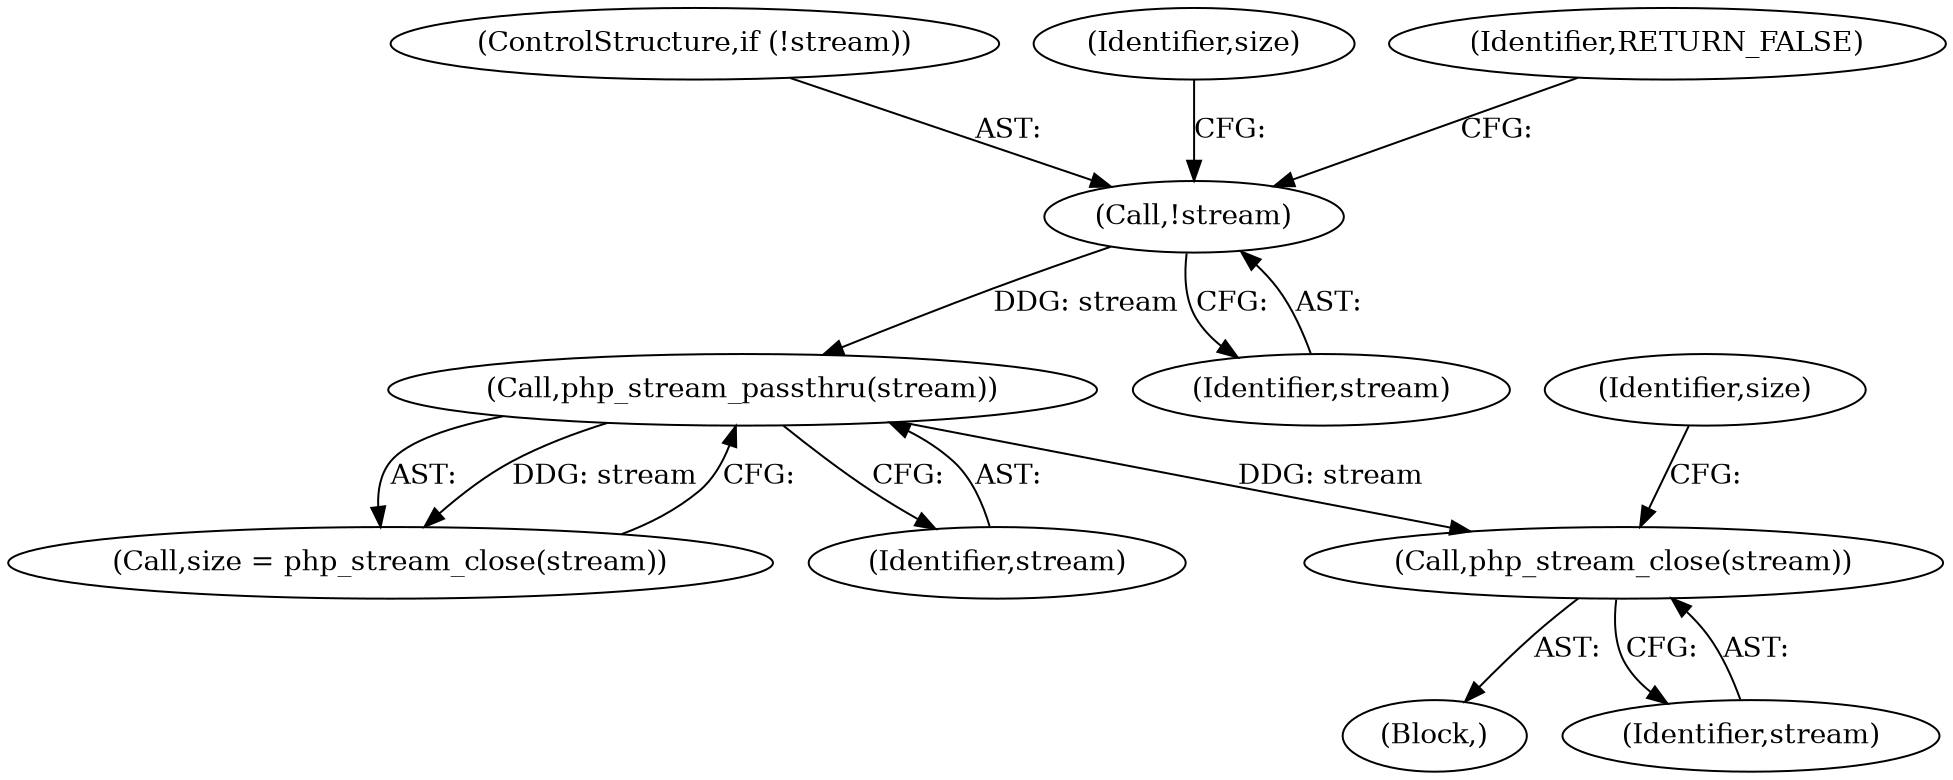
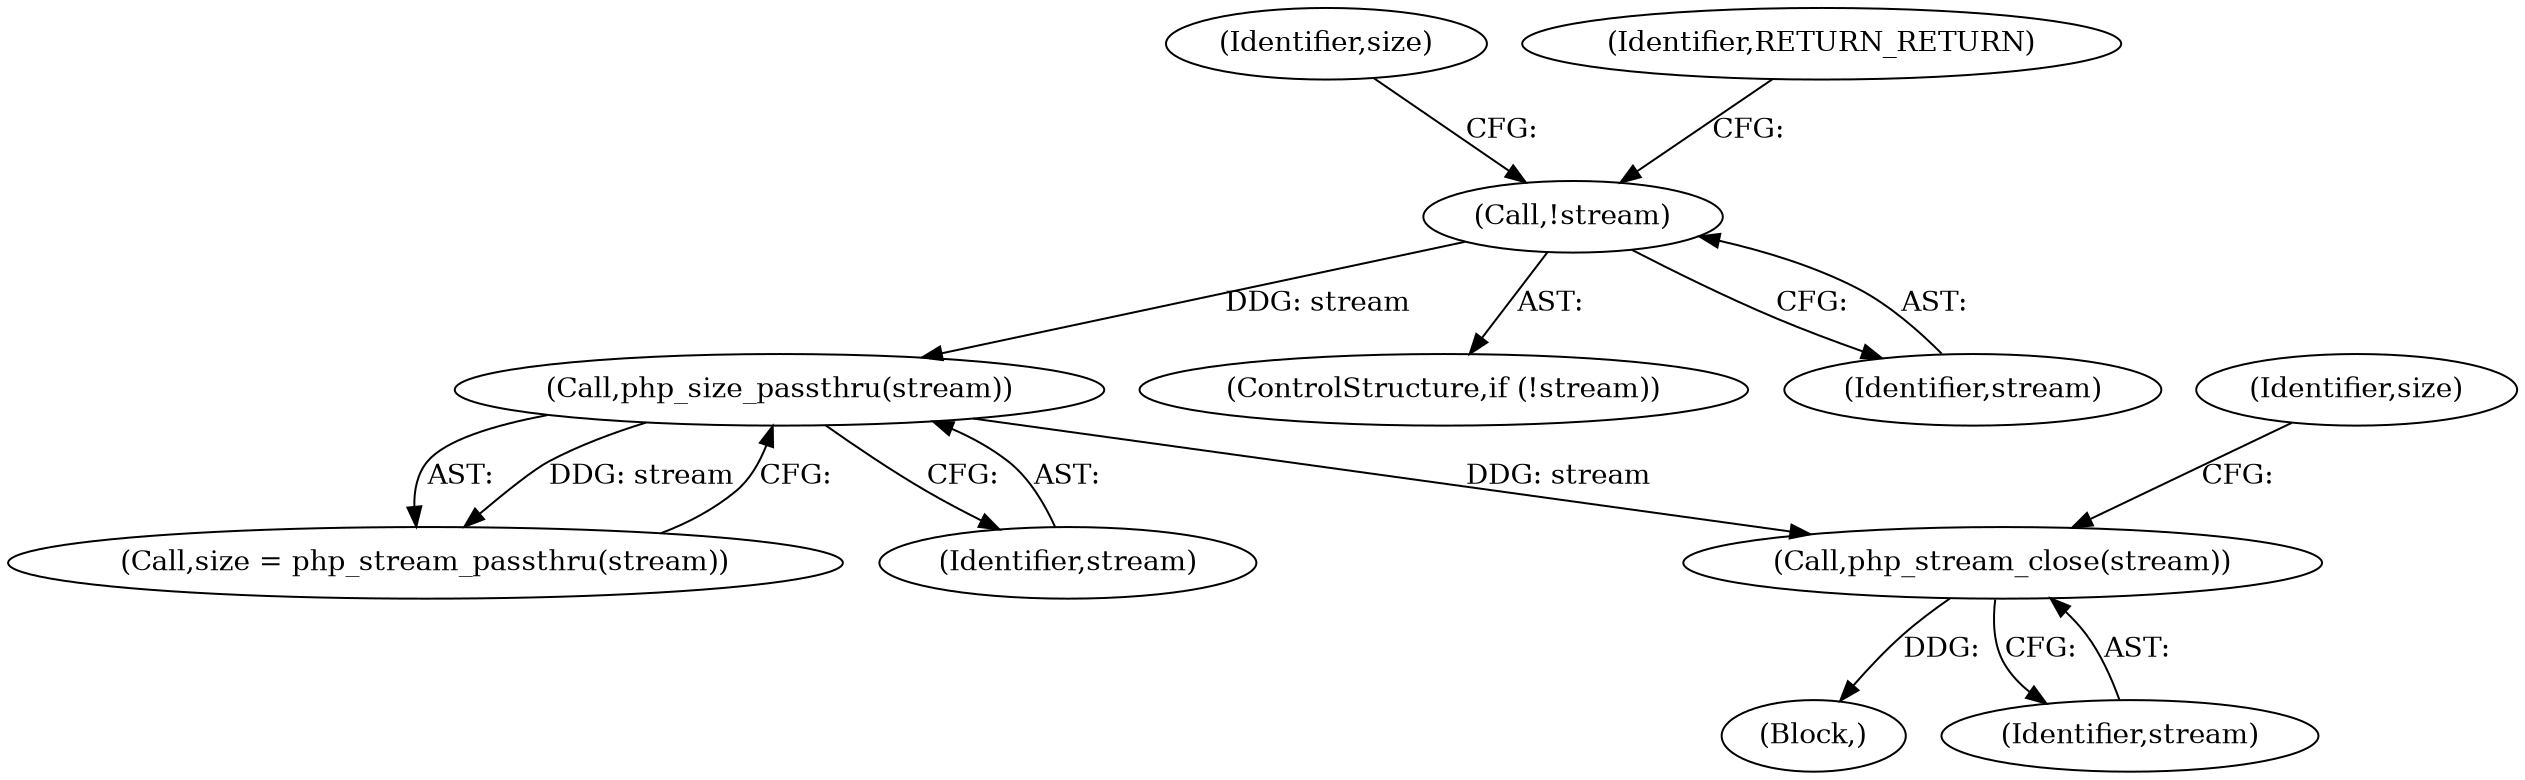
(1667, 44) -> (1822, 44)
(941, 129) -> (1515, 295)
(743, 390) -> (780, 390)
(391, 563) -> (425, 563)
(1572, 649) -> (1946, 649)
